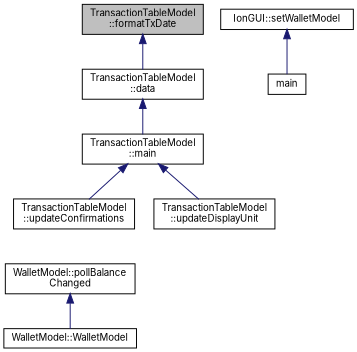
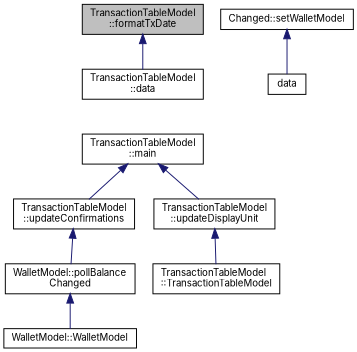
(287, 19) -> (287, 19)
(287, 84) -> (287, 84)
(143, 122) -> none
none -> (72, 251)
none -> (216, 279)
